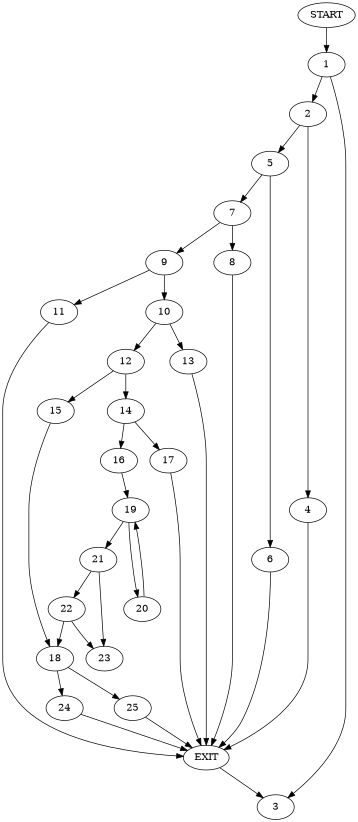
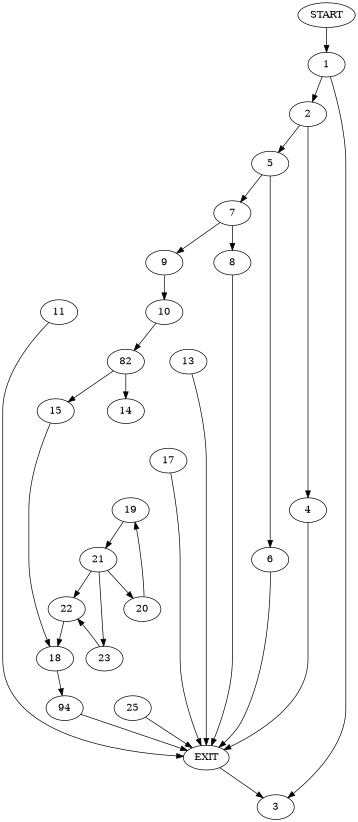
(115, 286) -> none
(175, 334) -> none
(126, 362) -> (126, 362)
(145, 433) -> none
(119, 461) -> none
(131, 557) -> (118, 582)
(80, 632) -> (91, 635)
(91, 682) -> none
(65, 708) -> (65, 708)
